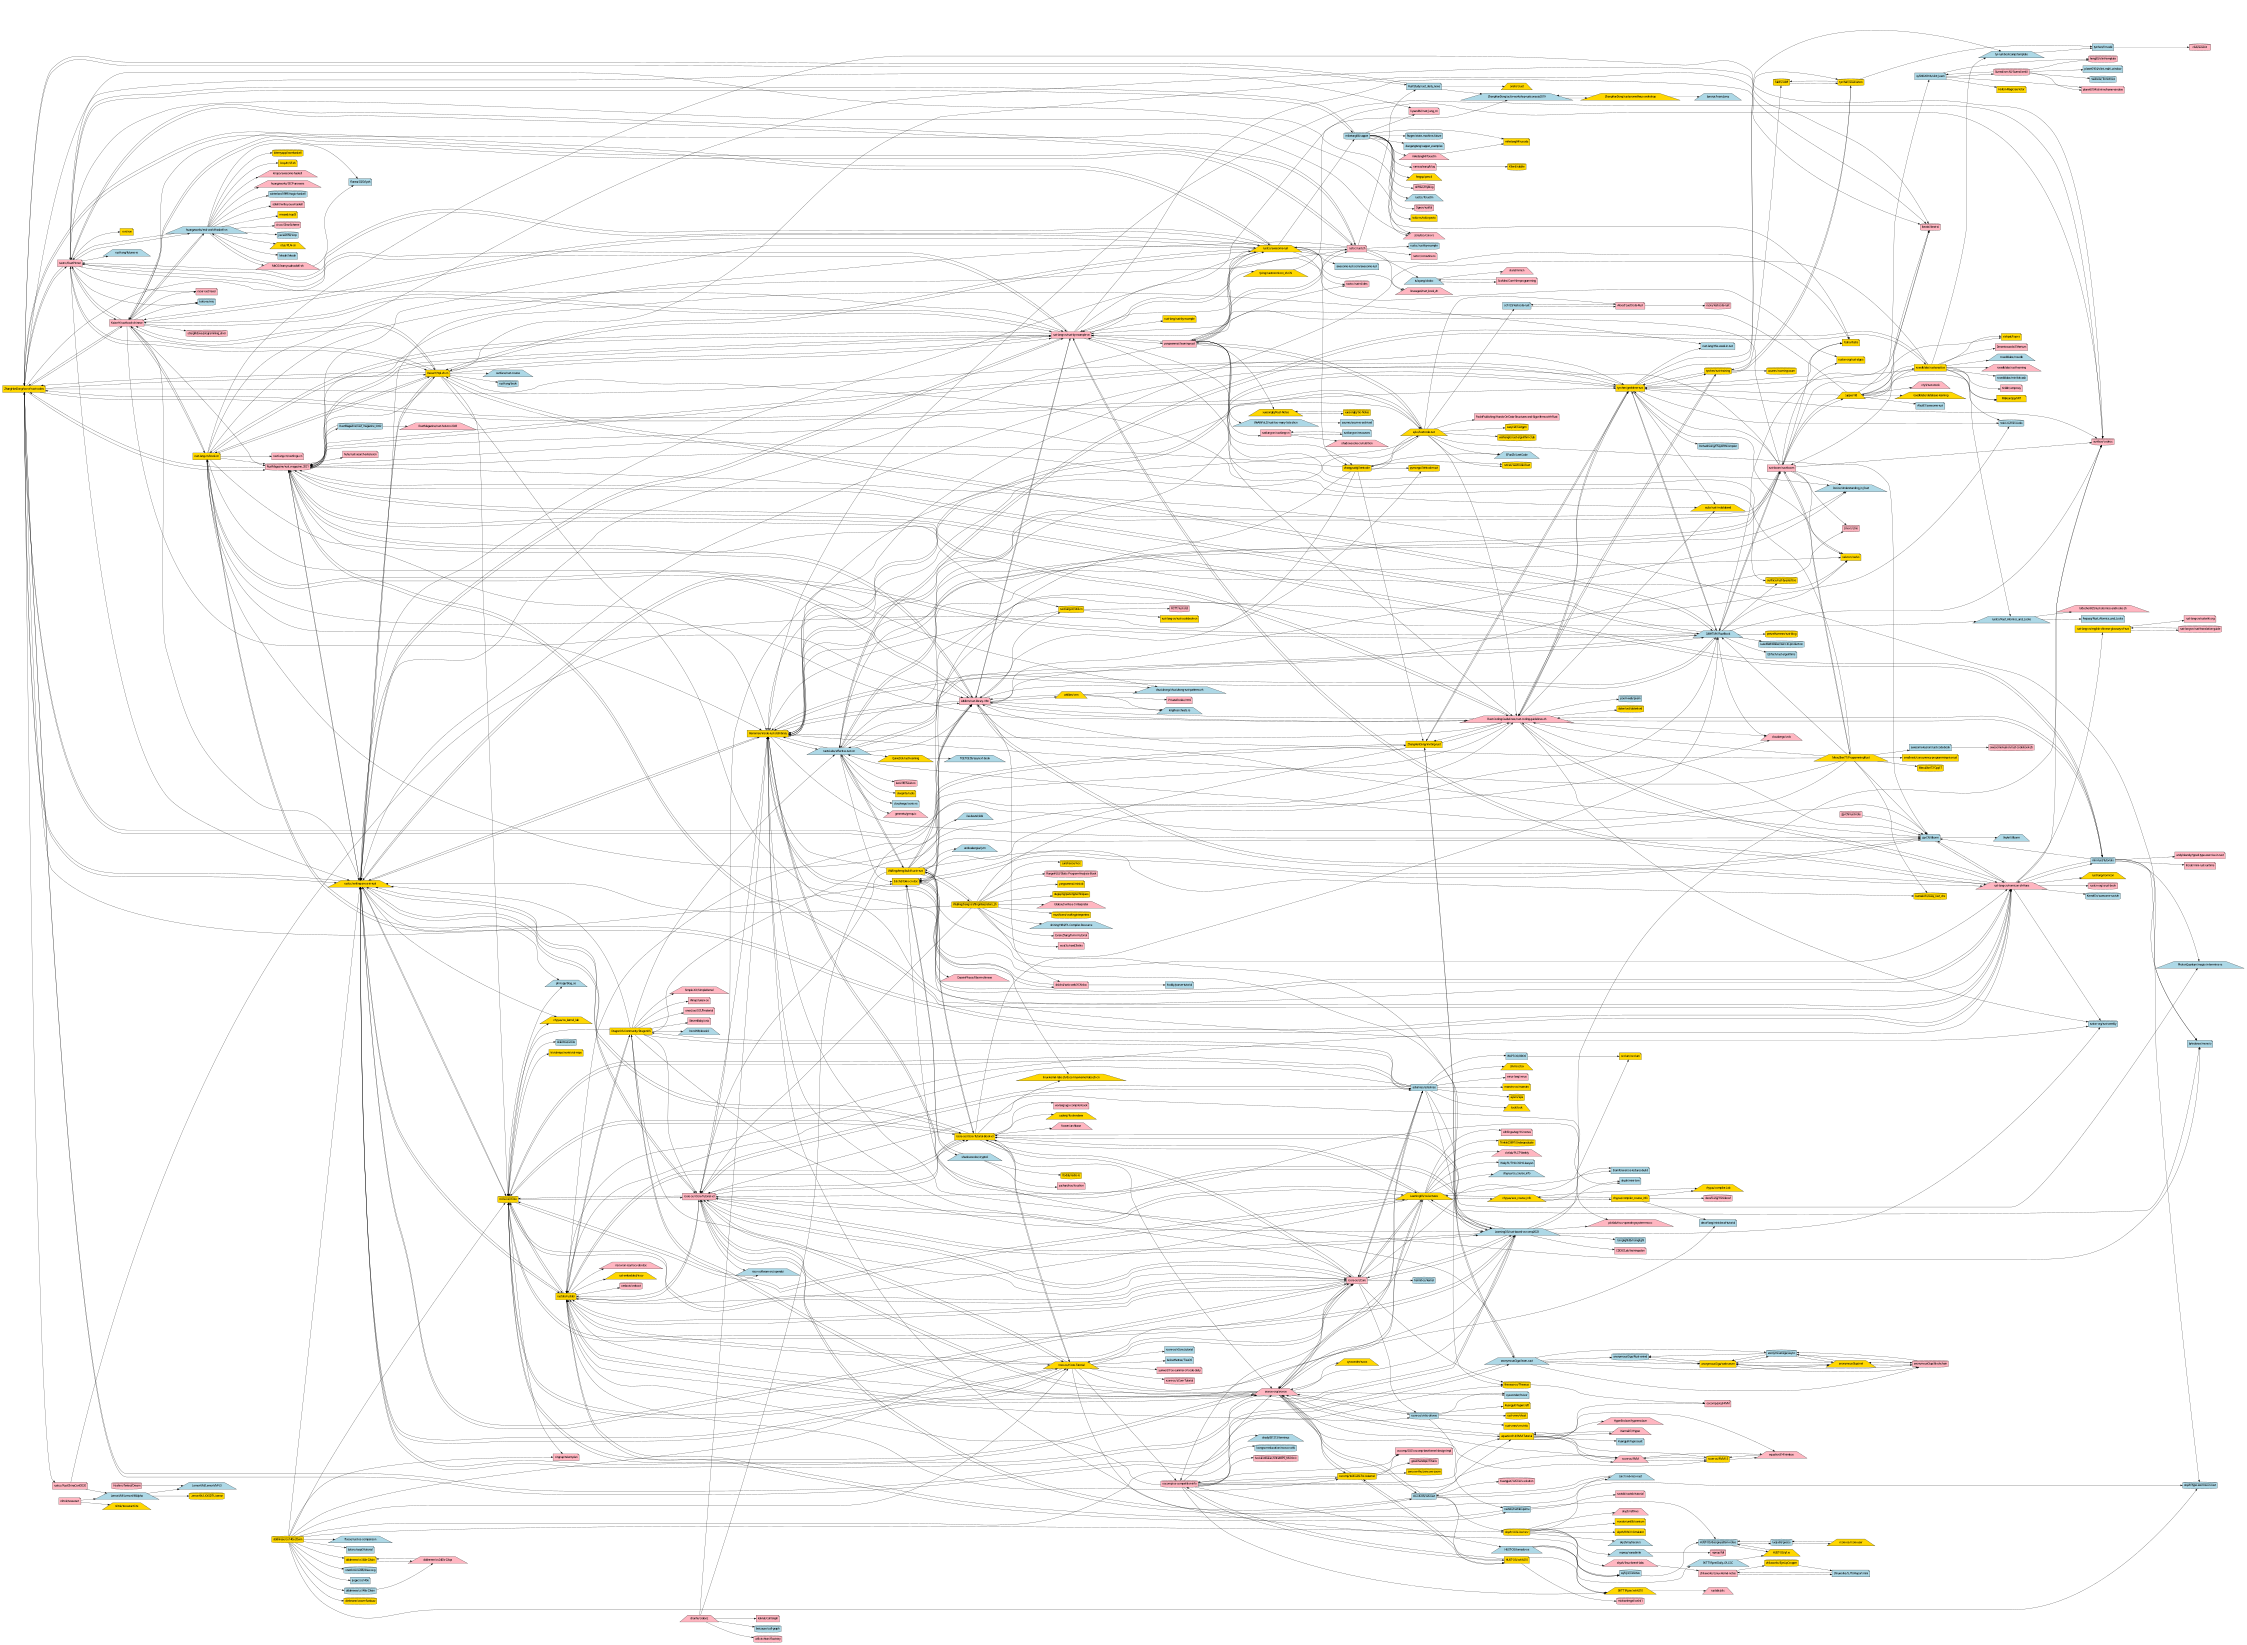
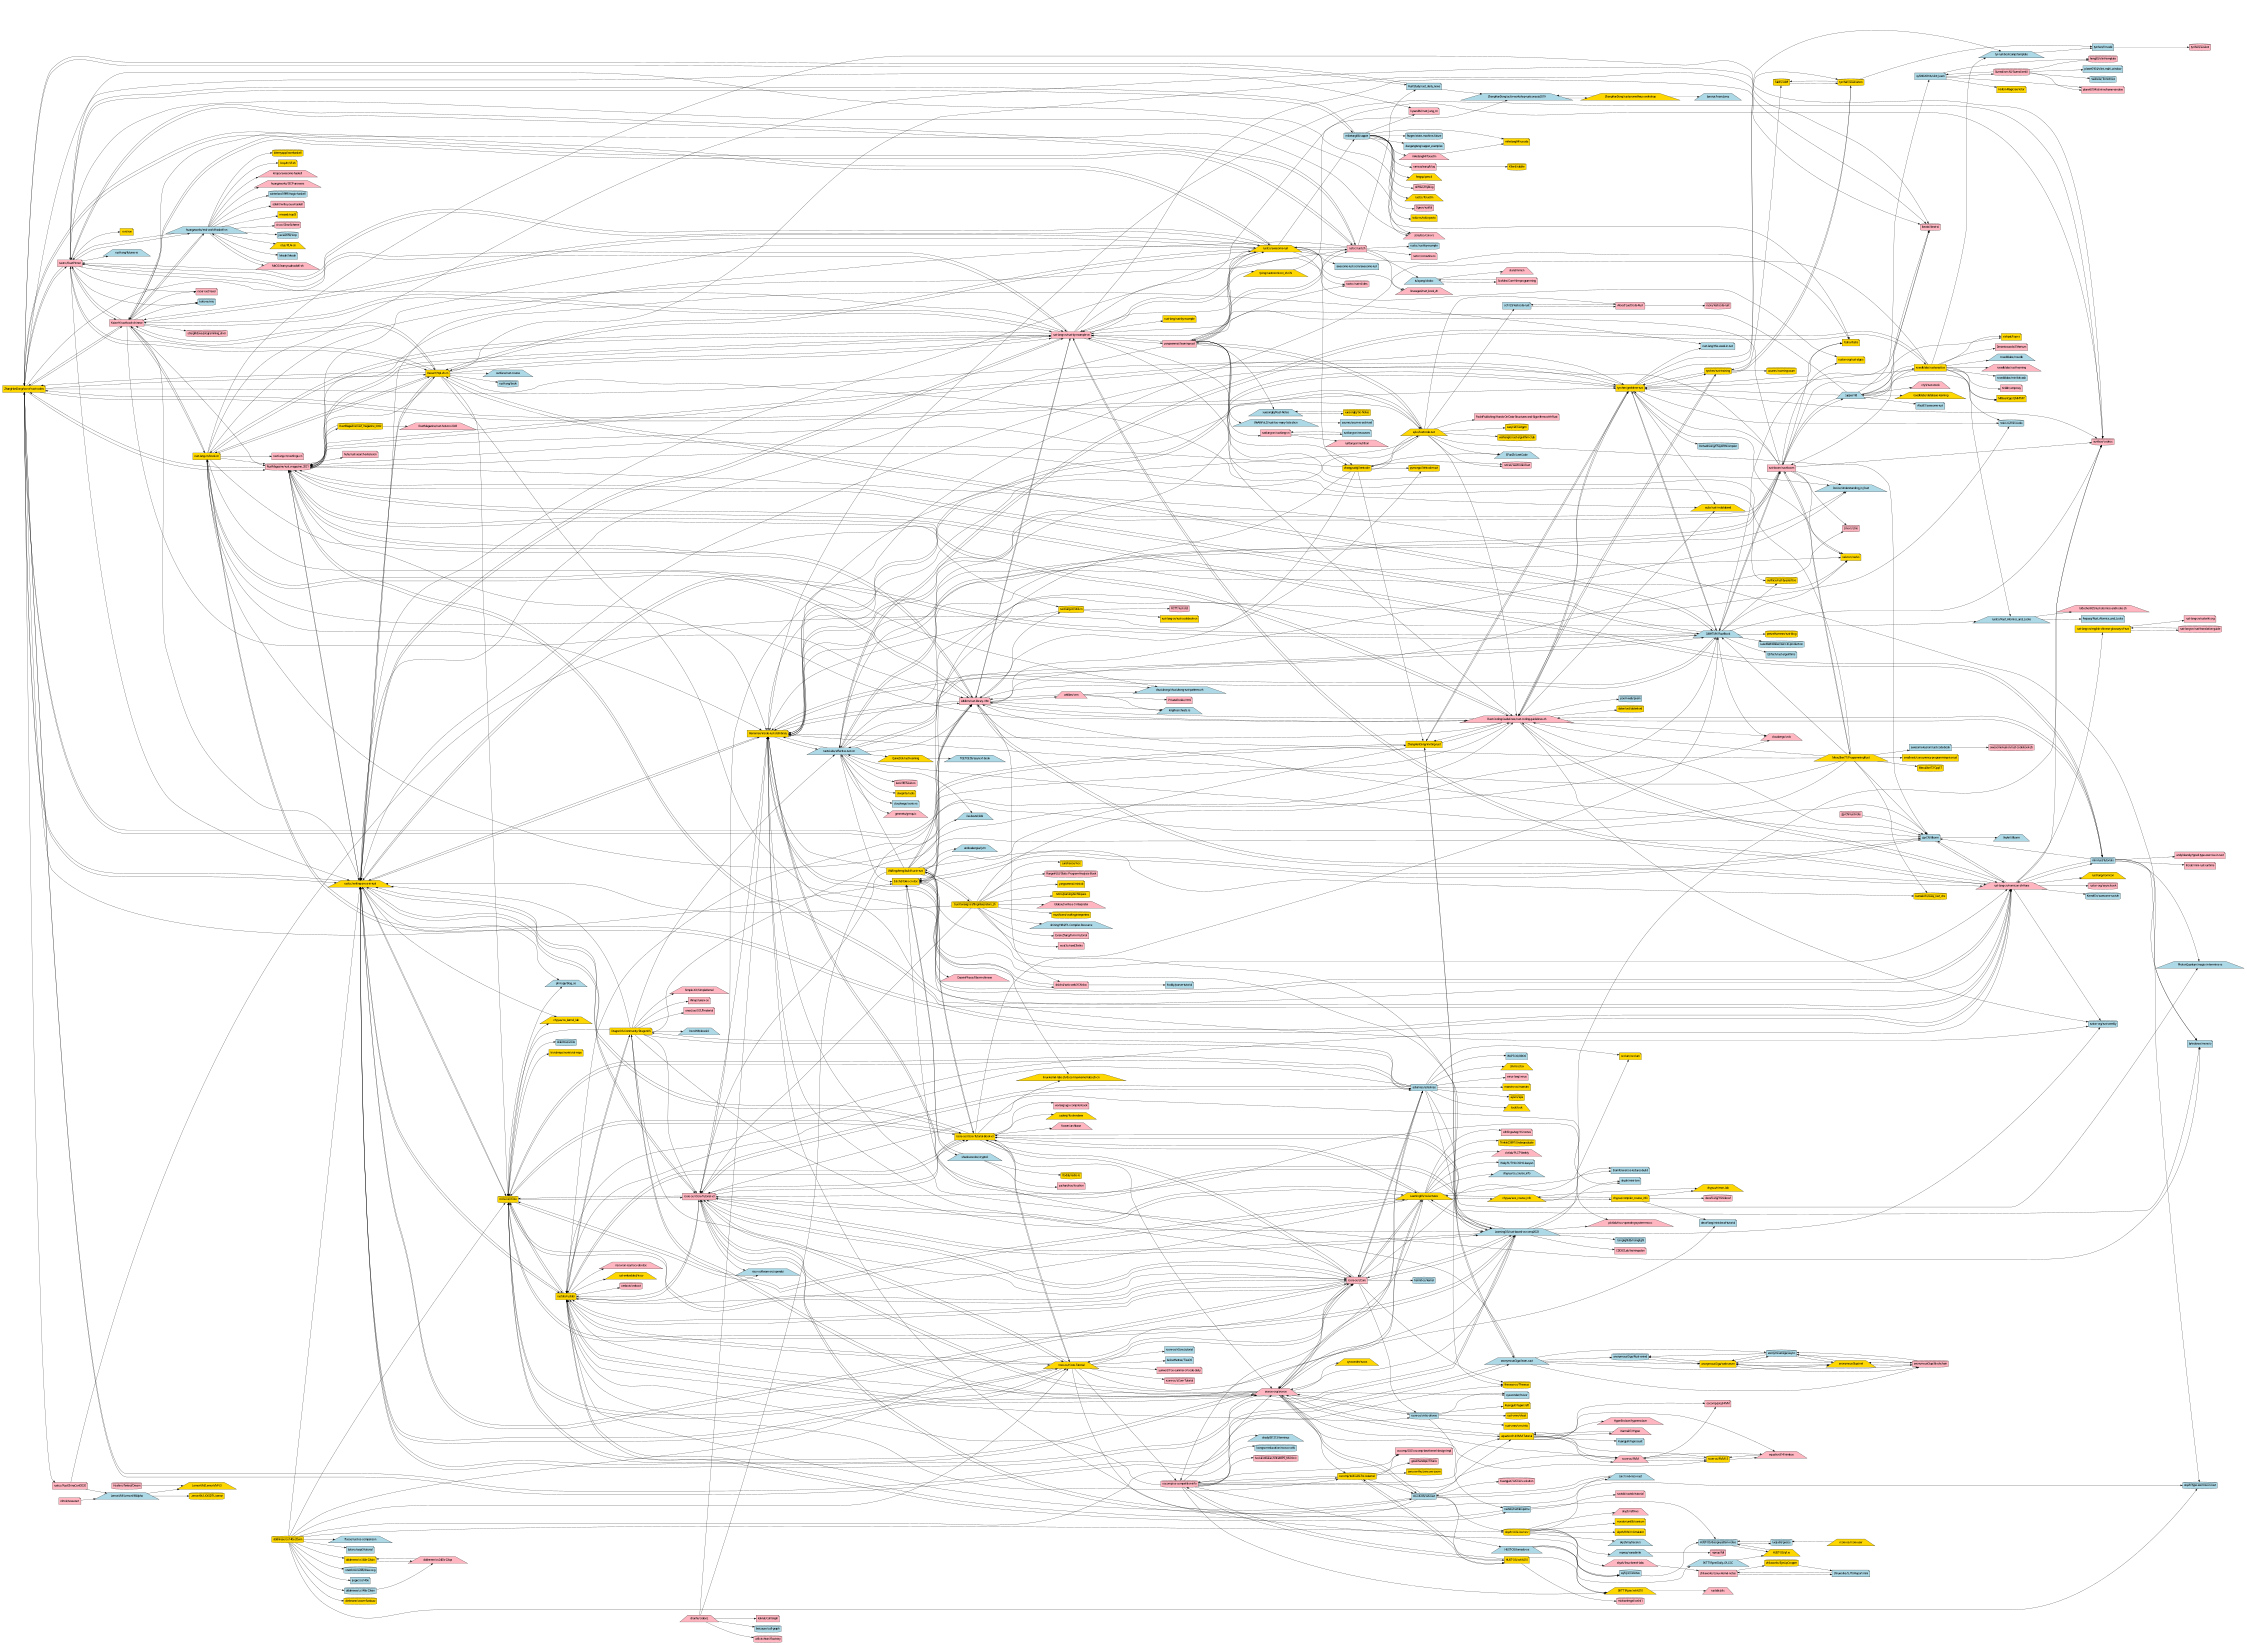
(2200, 47) -> (2200, 47)
(1517, 86) -> none
(360, 182) -> none
(1424, 198) -> (1424, 198)
(1851, 395) -> (1851, 395)
(2011, 399) -> (2011, 399)
(1276, 413) -> (1276, 413)
(360, 426) -> (360, 426)
(1357, 443) -> (1357, 443)
(1517, 465) -> (1517, 465)
(1071, 695) -> (1071, 695)
(871, 811) -> (913, 773)
(1330, 838) -> none
(2103, 886) -> (2103, 886)
(1071, 894) -> (1071, 894)
(975, 905) -> (975, 905)
(699, 1021) -> none
(1572, 1056) -> (1515, 1046)
(1718, 1188) -> (1718, 1188)
(1616, 1398) -> (1686, 1443)
(1324, 1452) -> (1390, 1486)
(566, 1457) -> none
(207, 1486) -> (207, 1486)
none -> (947, 1490)
(127, 1506) -> none
(1810, 1544) -> none
